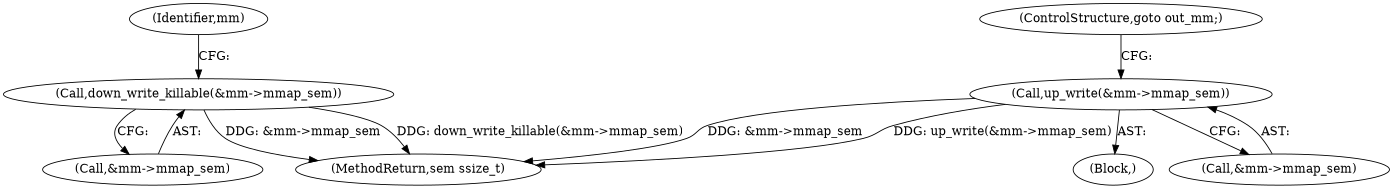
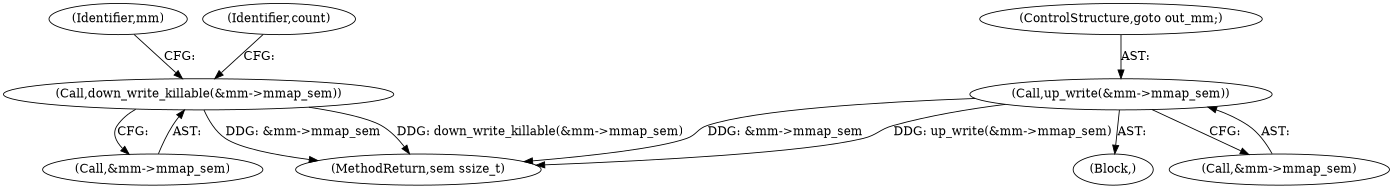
none -> (279, 19)
(1139, 57) -> (1137, 57)
